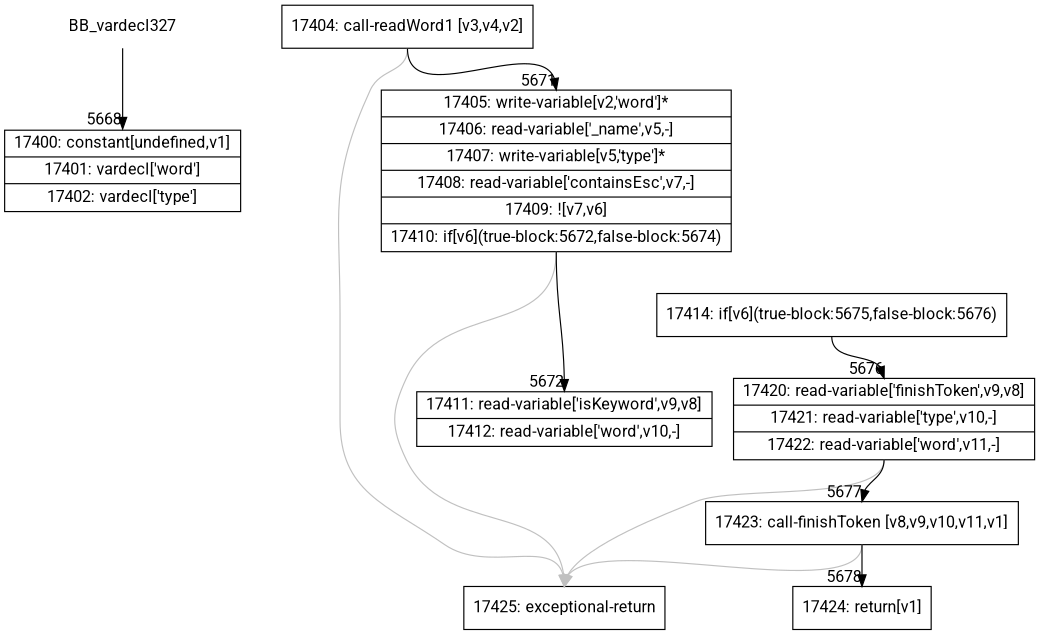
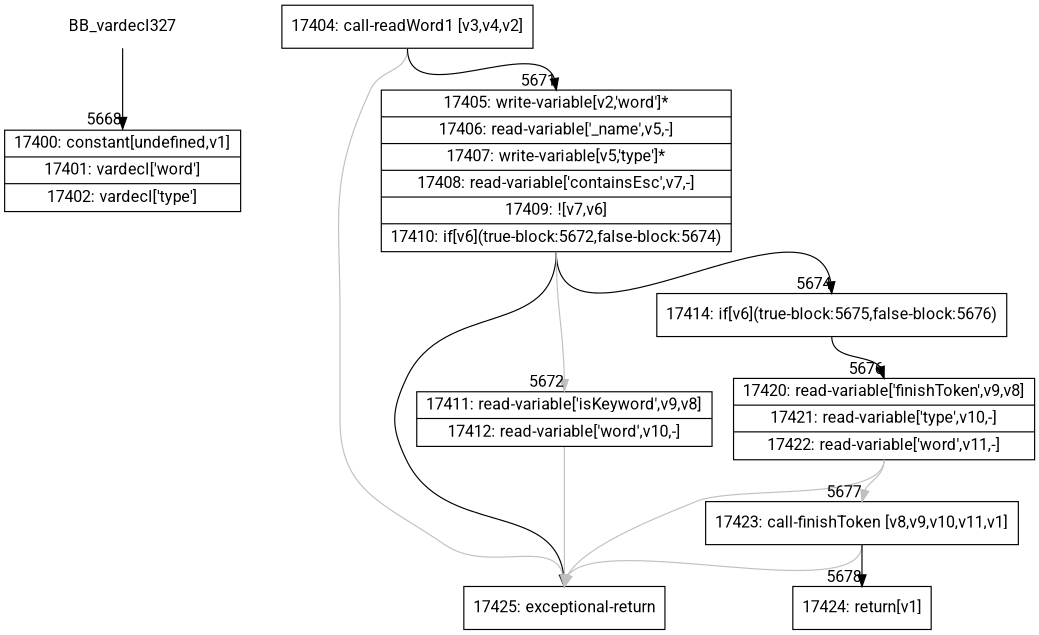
none -> (688, 274)
(560, 316) -> (560, 316)
(395, 417) -> (395, 417)
(877, 476) -> (877, 476)
none -> (564, 511)
